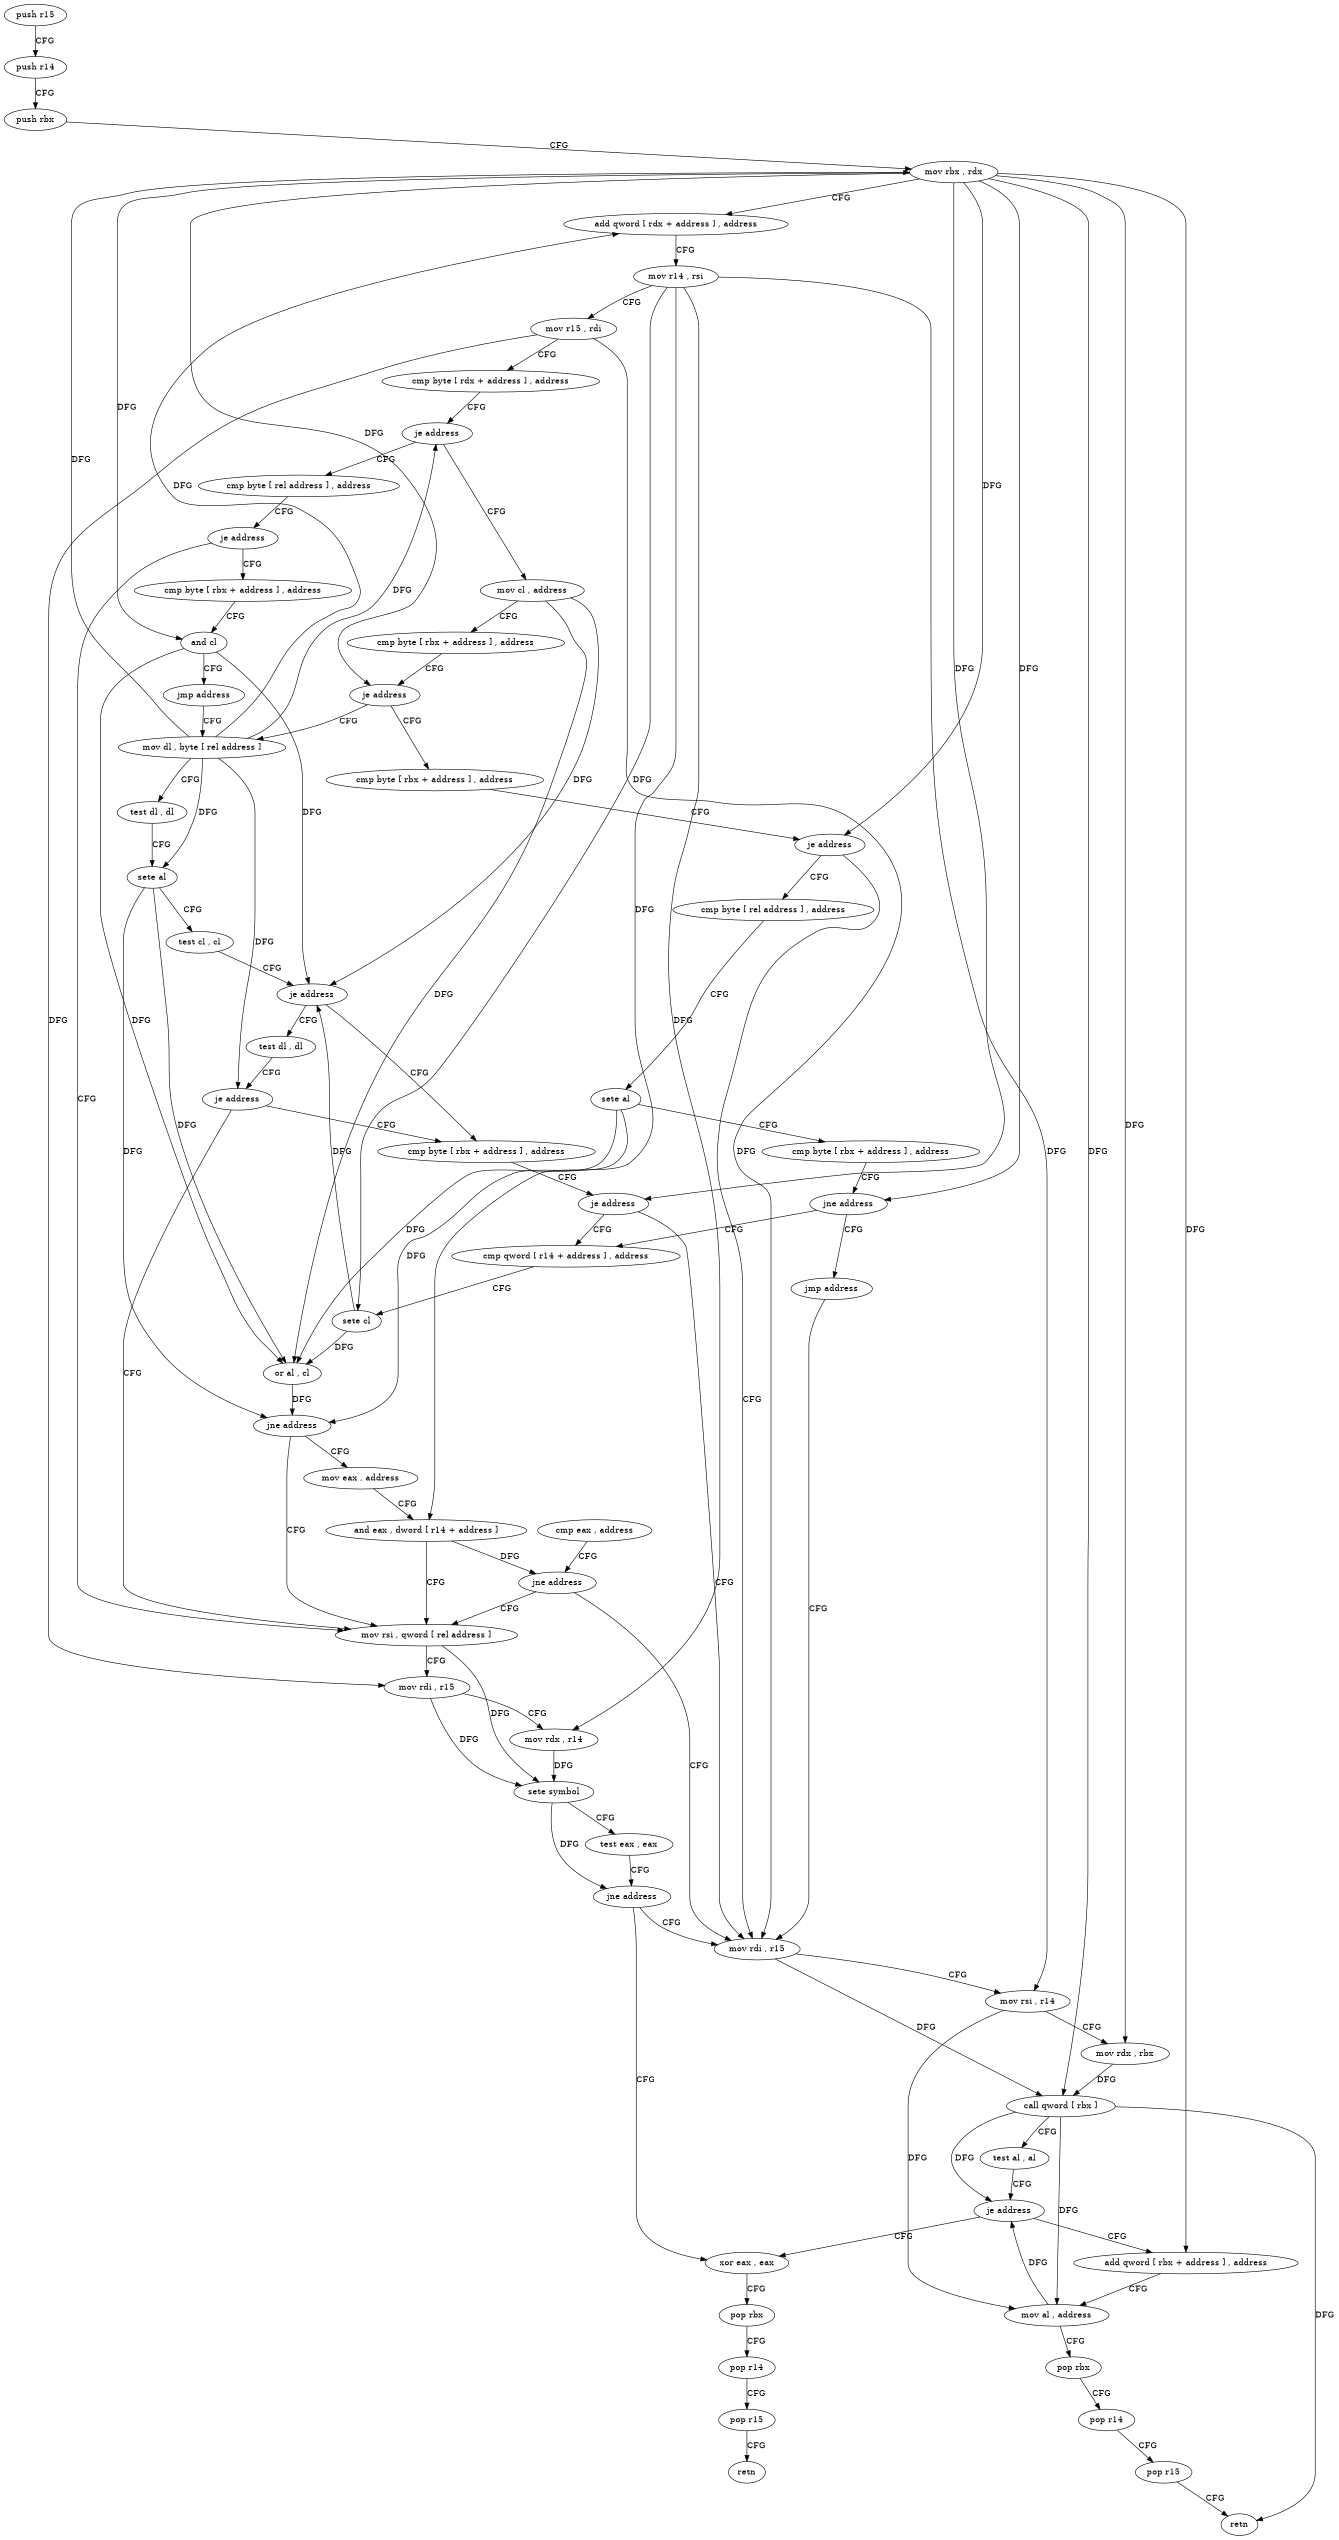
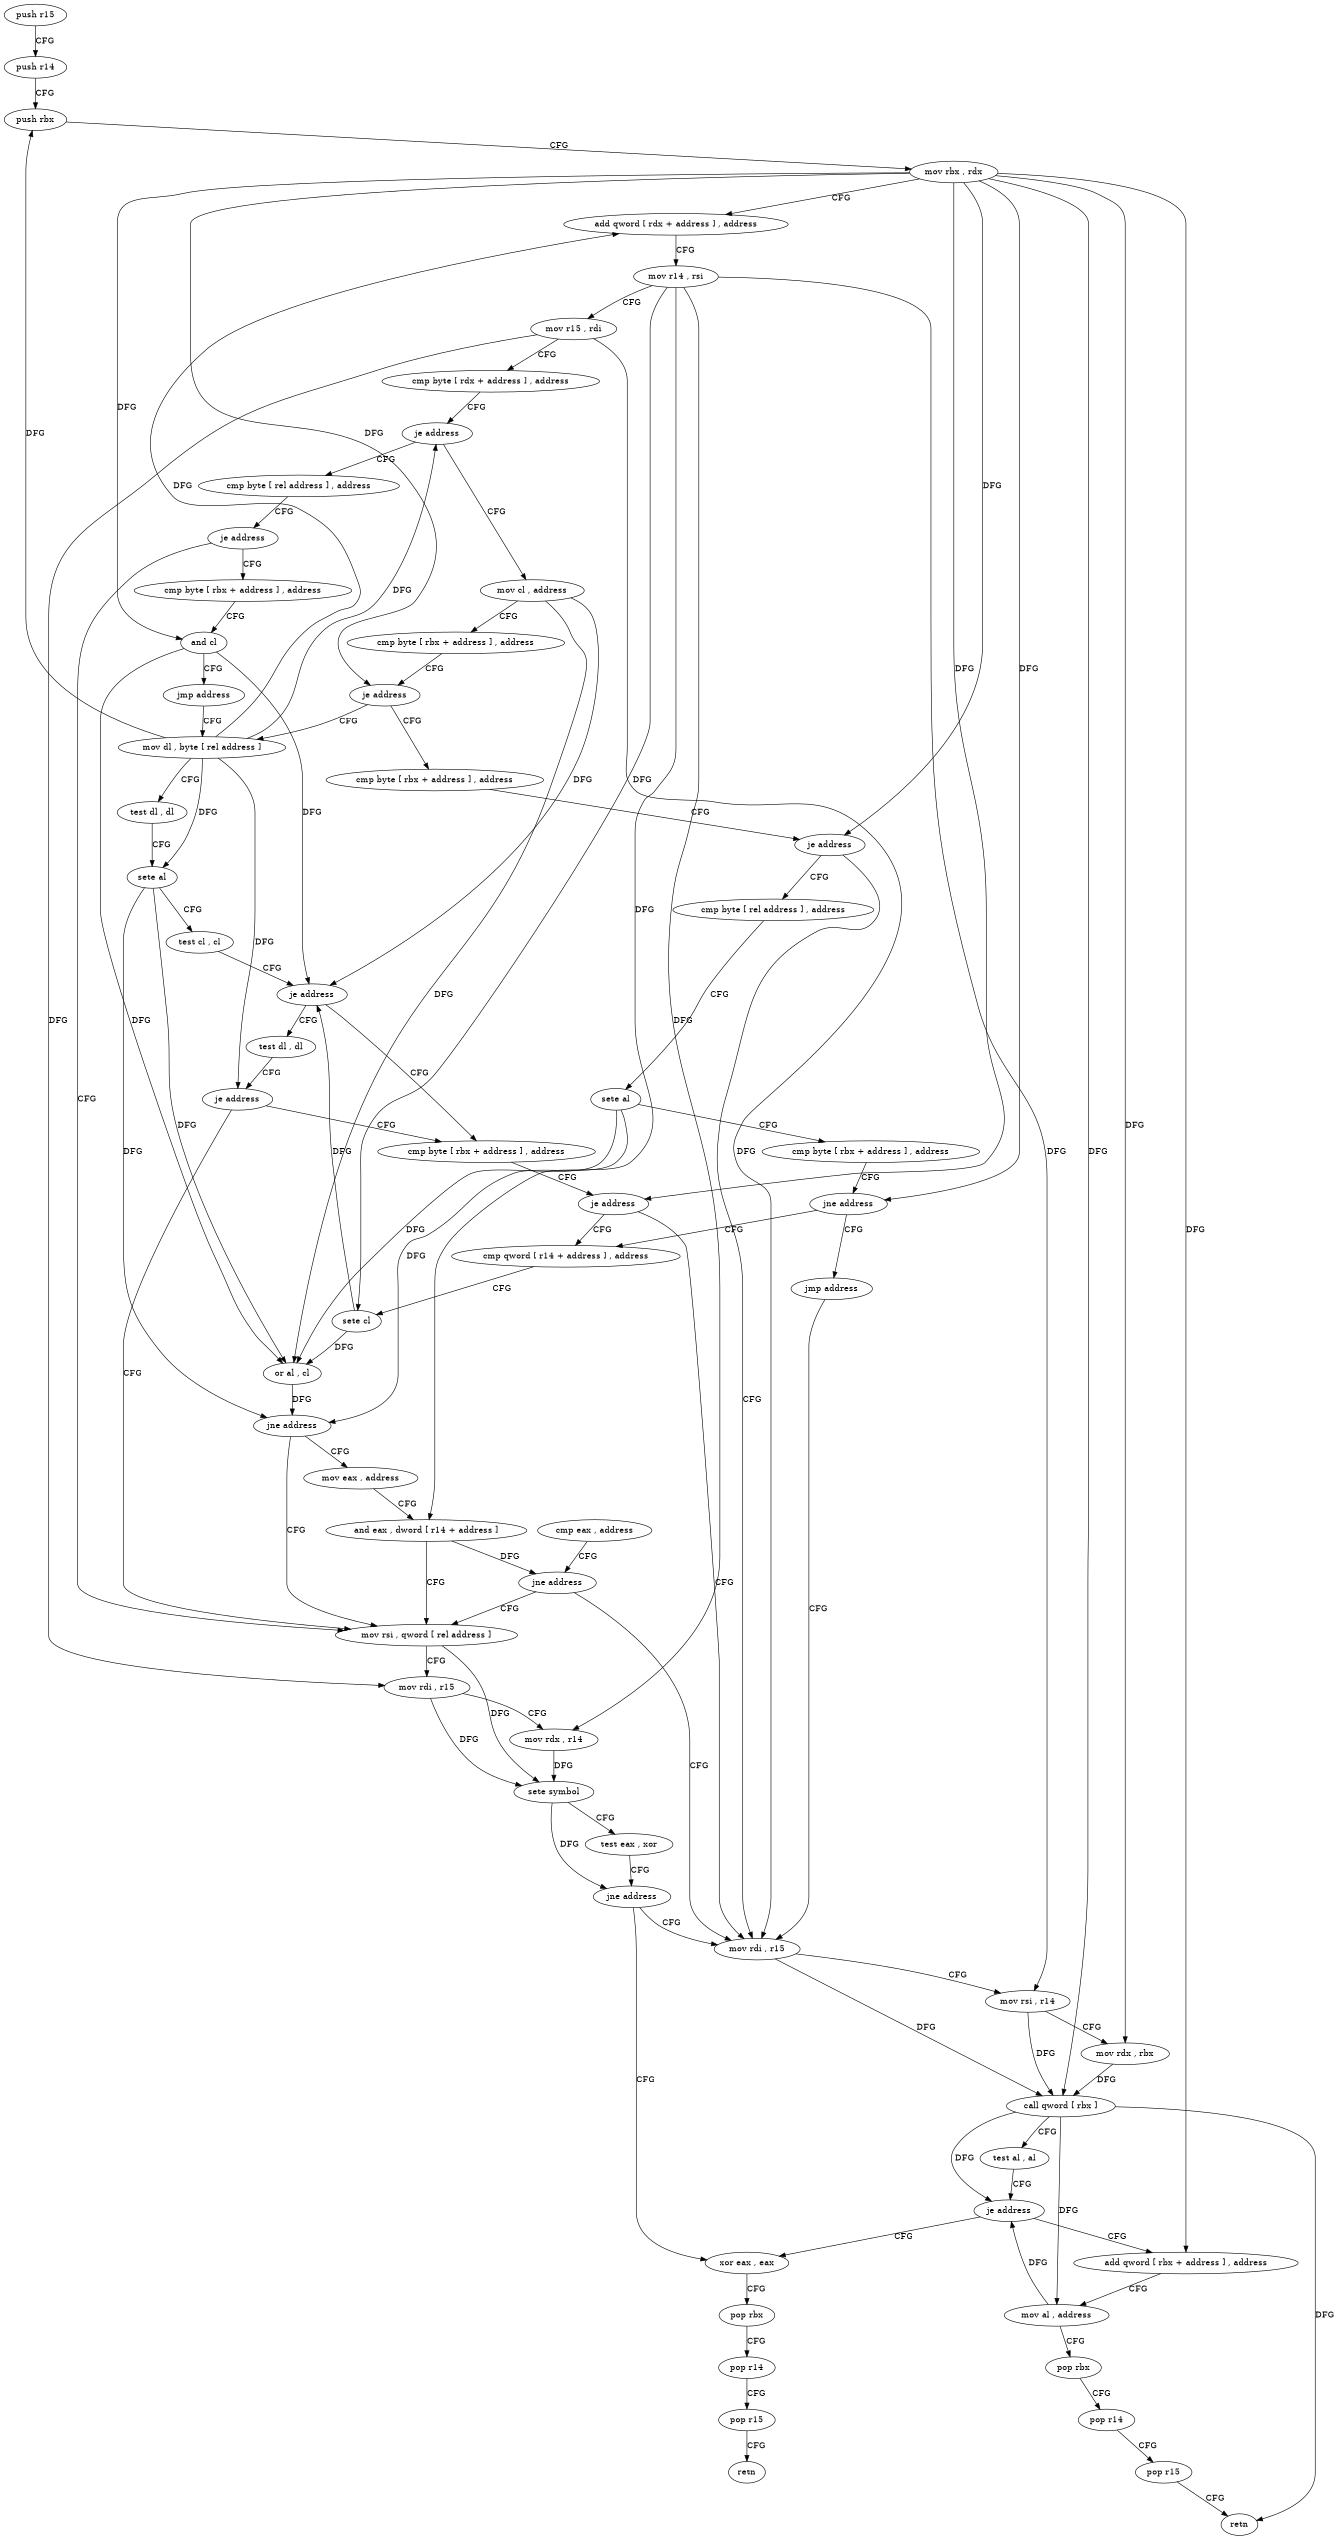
(202, 185) -> (26, 475)
(629, 1844) -> (629, 1844)
(908, 2171) -> (1033, 2053)
